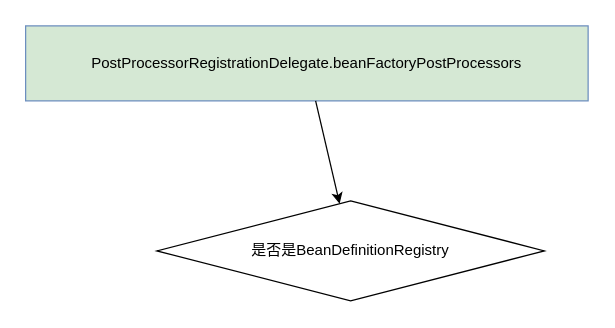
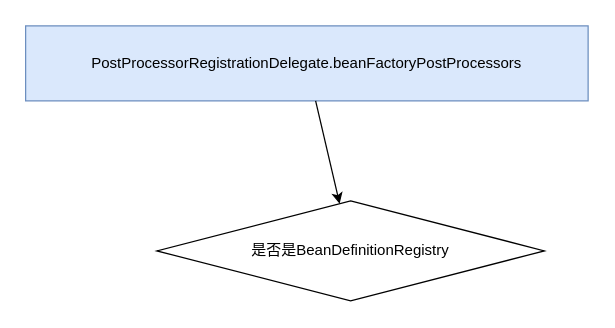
(307, 63) -> (307, 63)
